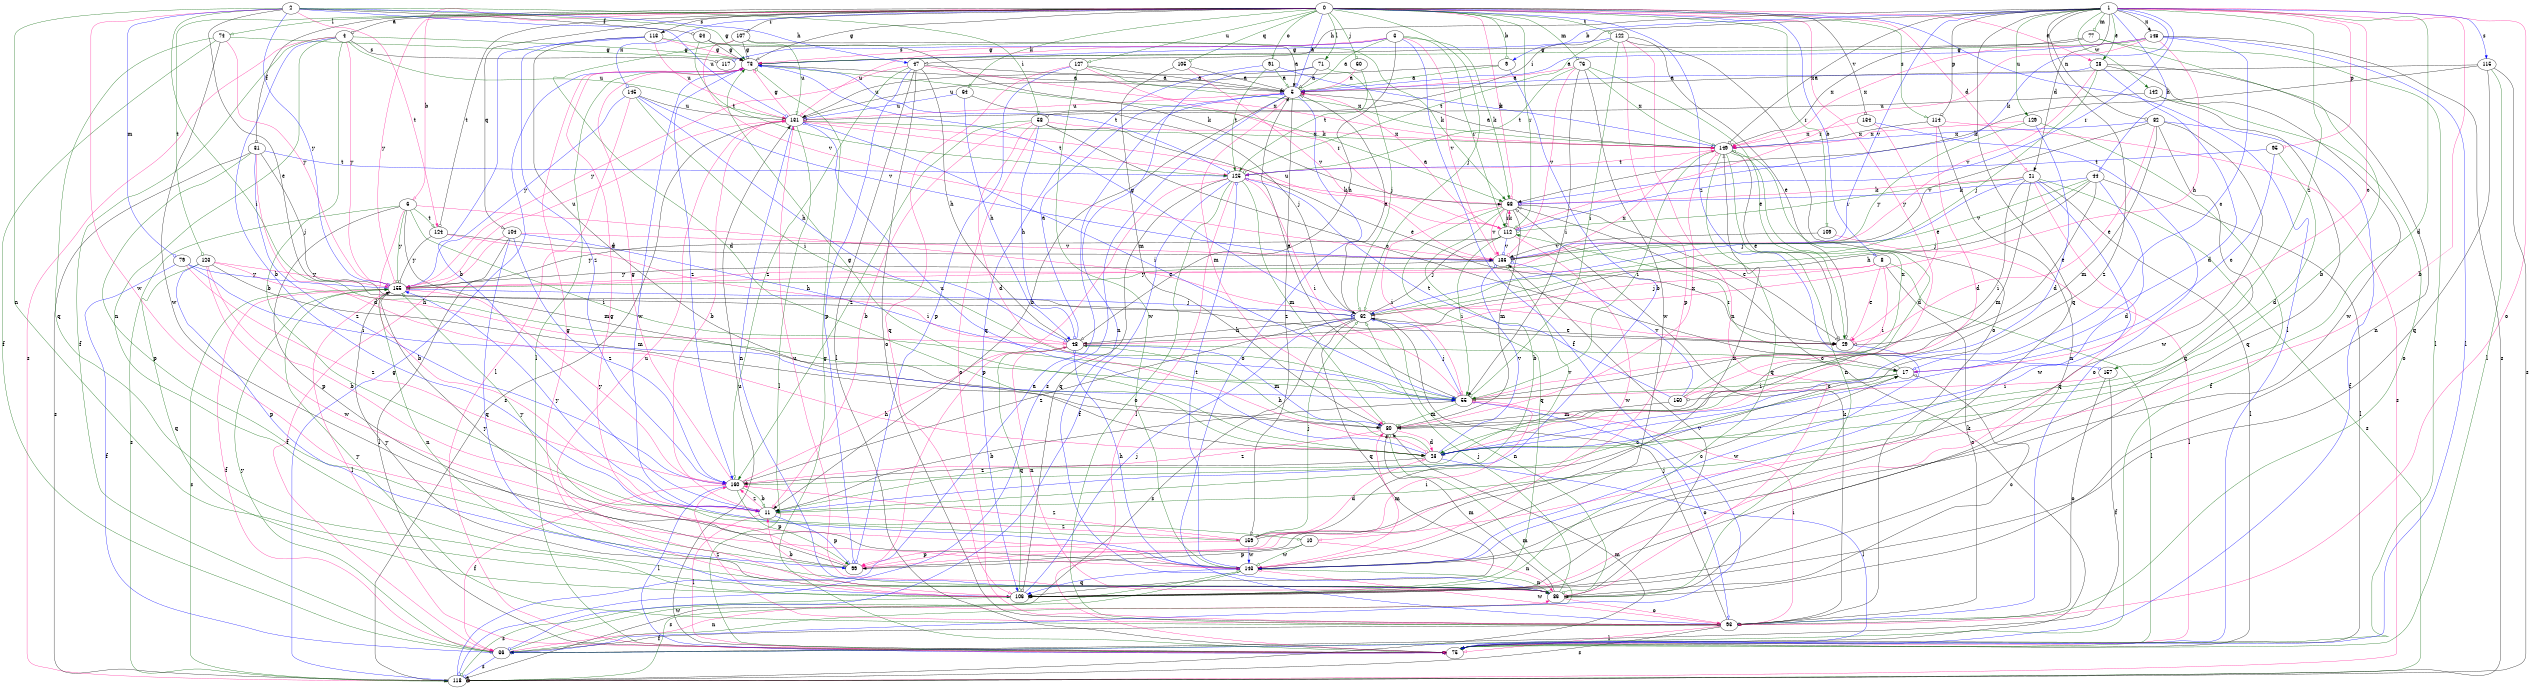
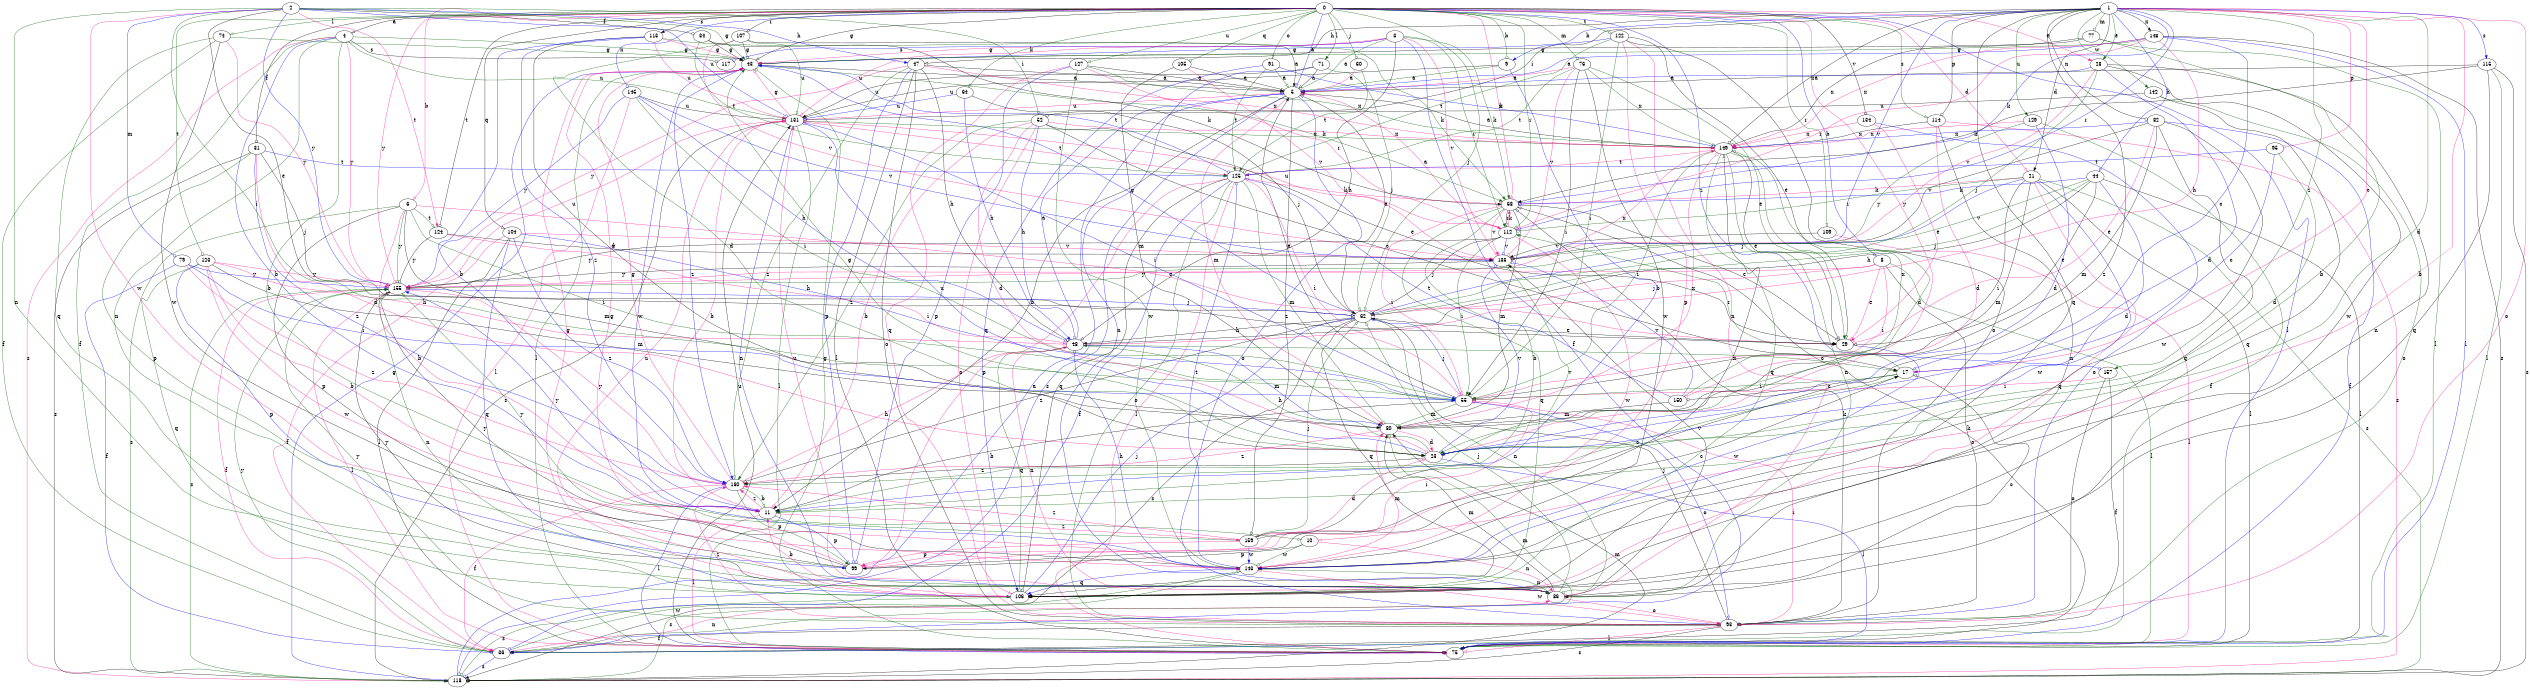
(834, 11) -> (834, 11)
(750, 64) -> (750, 64)
(1040, 121) -> (1040, 121)
(628, 555) -> (628, 555)
